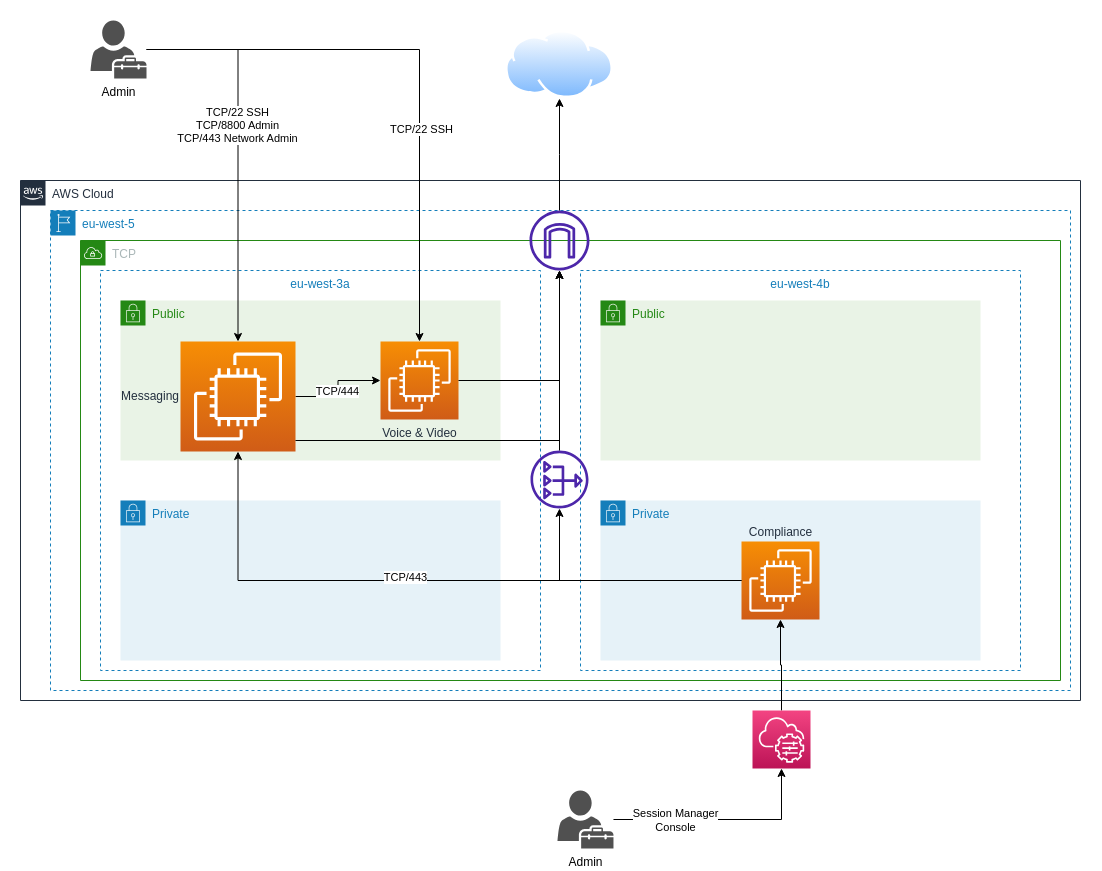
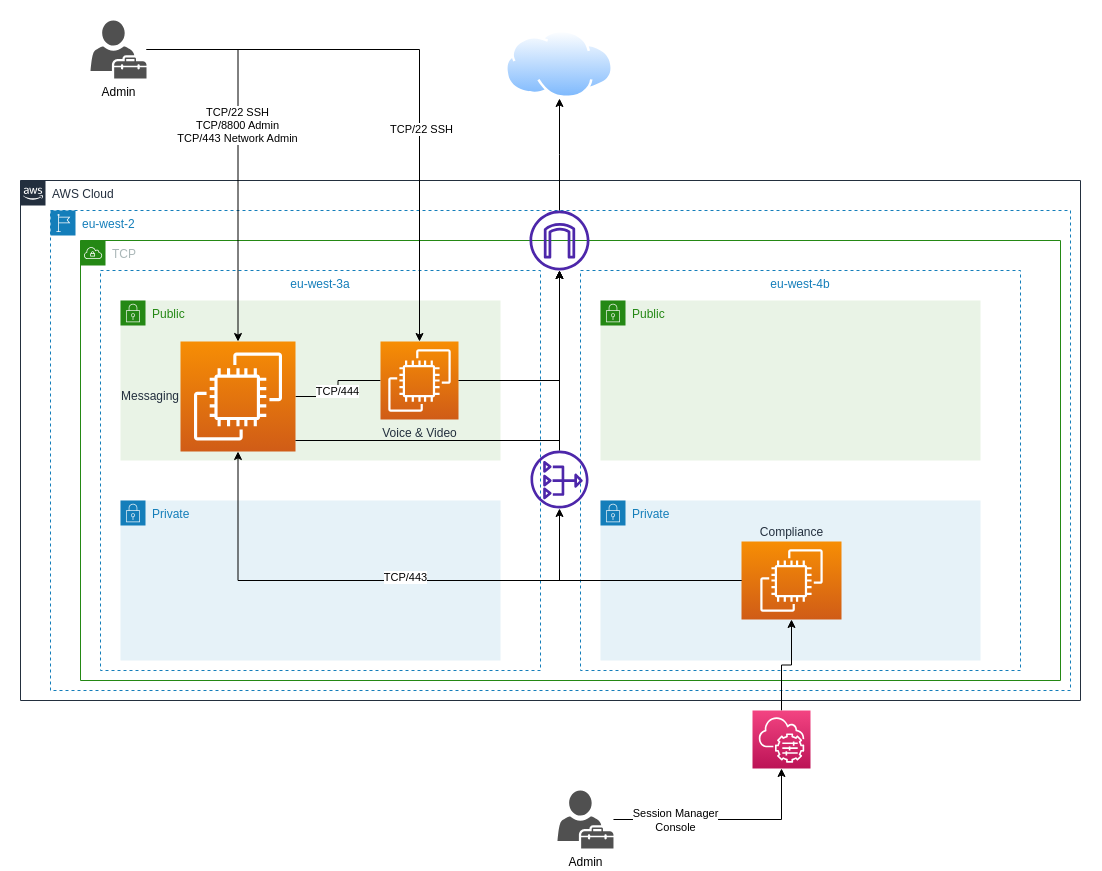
(113, 225) -> (113, 225)
(372, 381) -> (375, 381)
(781, 581) -> (792, 581)
